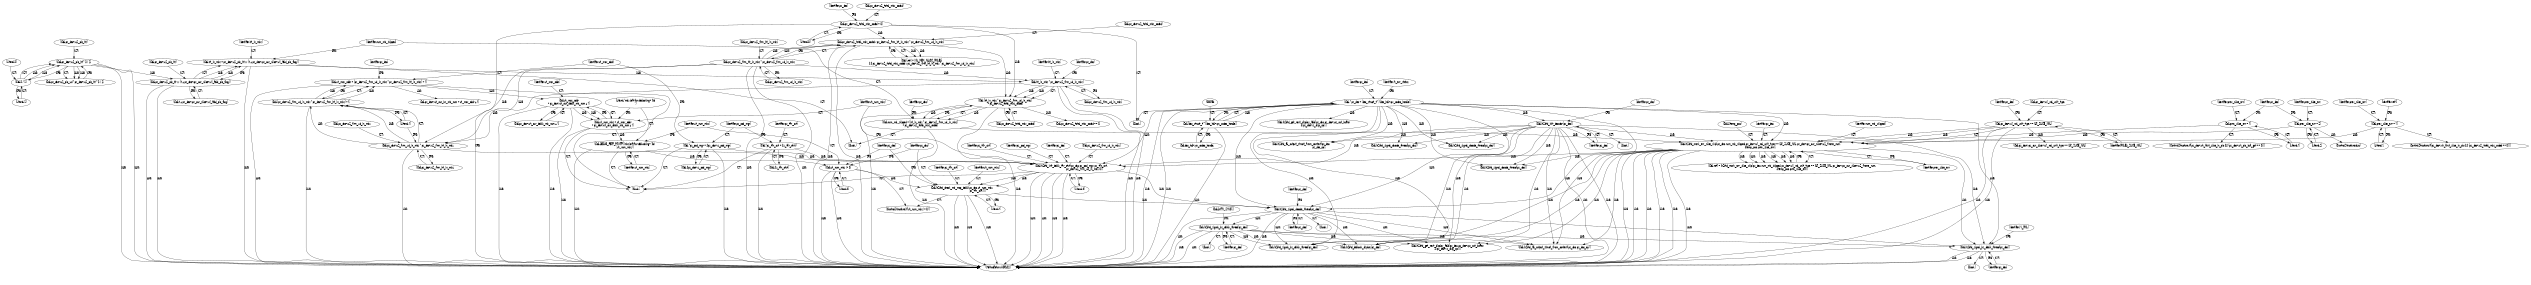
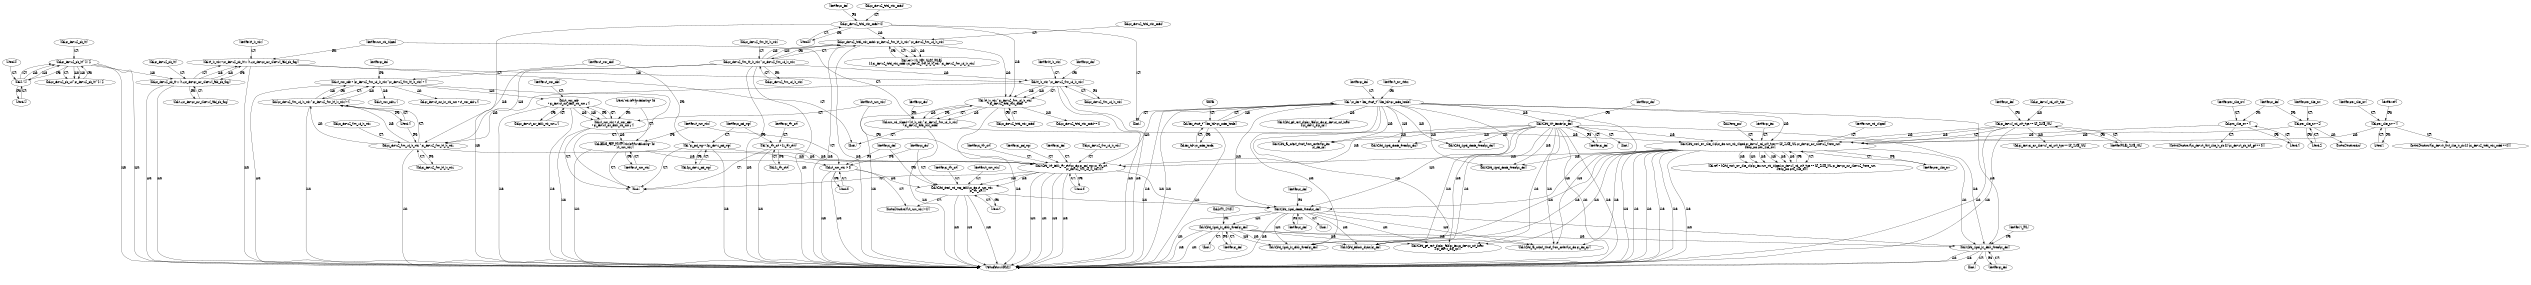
none -> (386, 102)
(1273, 106) -> none
(2040, 113) -> (2040, 113)
(478, 146) -> (478, 146)
